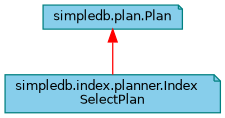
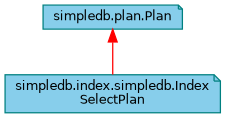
(113, 94) -> (113, 94)
